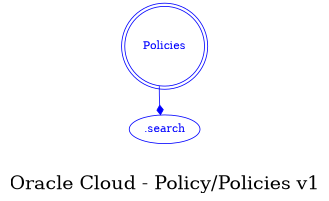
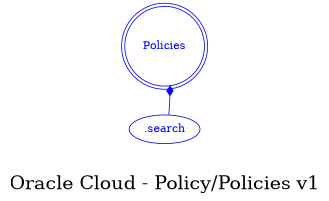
(159, 96) -> (170, 105)
